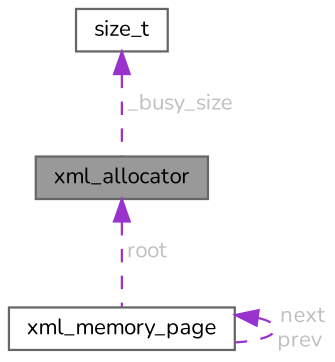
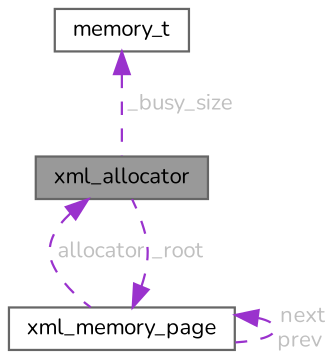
(122, 30) -> (122, 30)
none -> (147, 242)
(145, 252) -> (100, 252)
